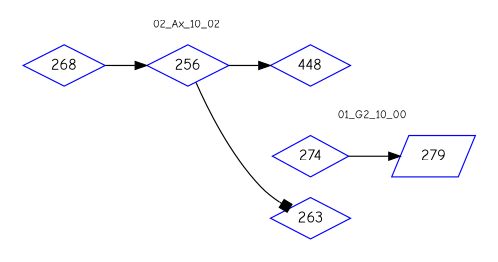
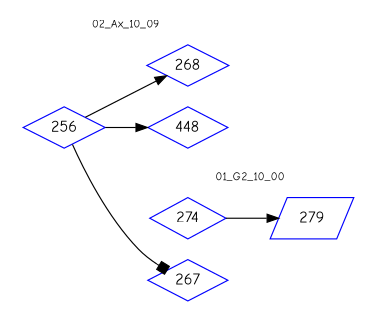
(187, 25) -> (126, 25)
(120, 65) -> (121, 99)
(310, 218) -> (188, 280)
